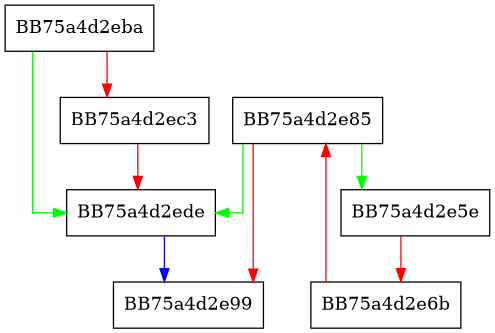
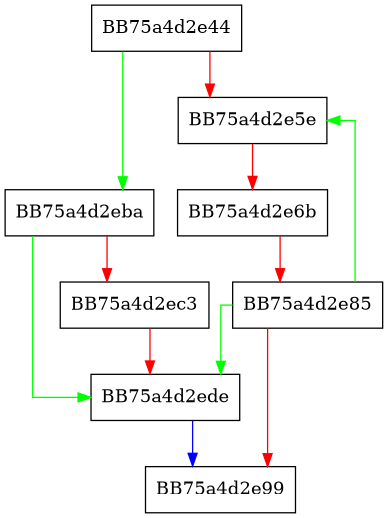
none -> (167, 28)
